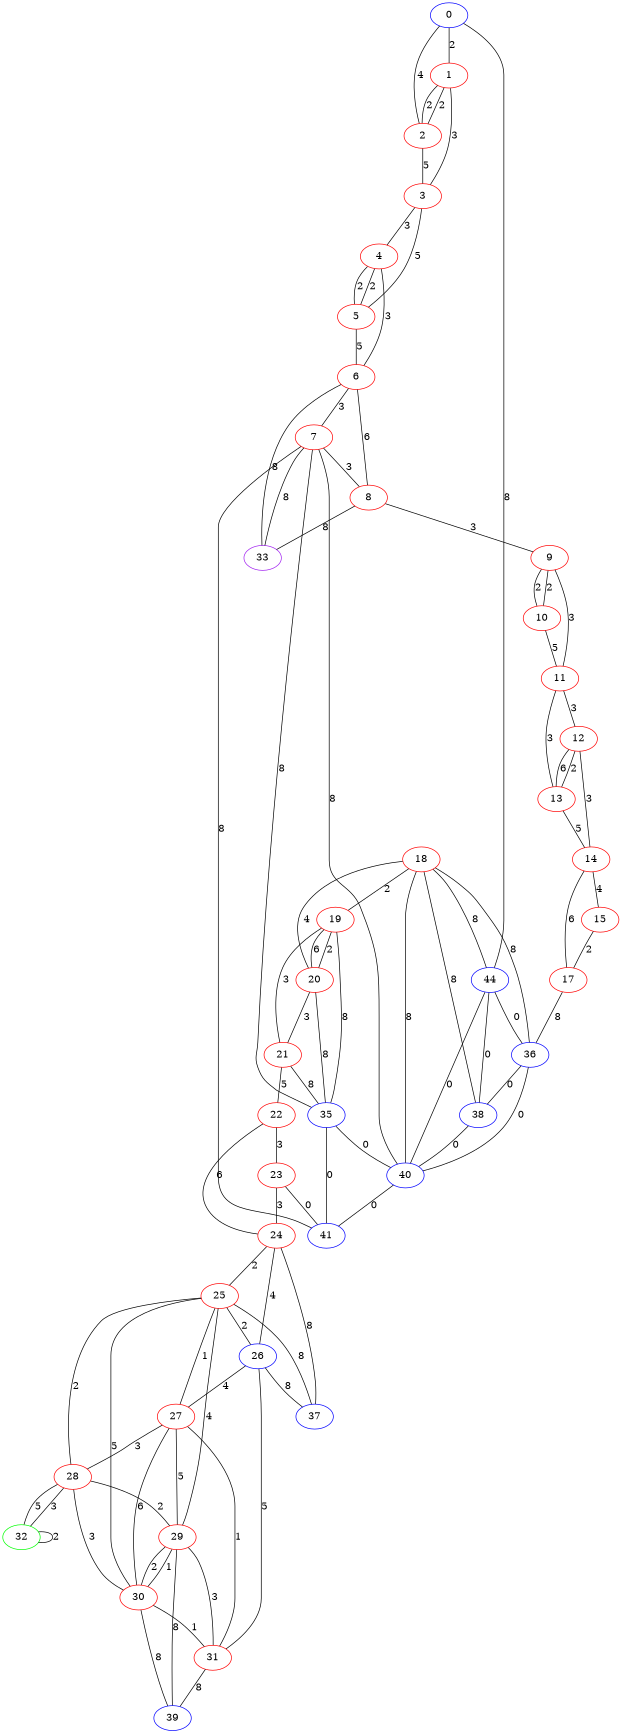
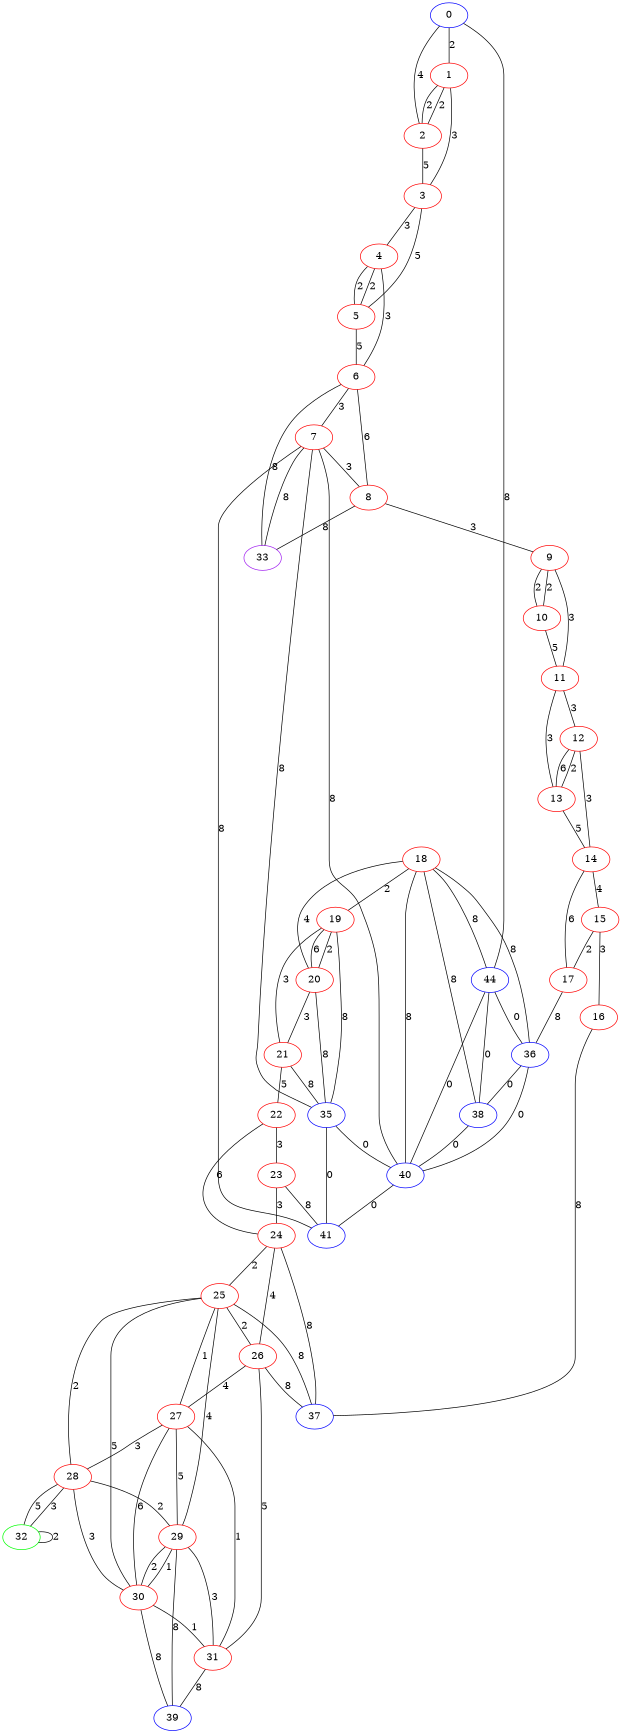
none -> (599, 1017)
(308, 1206) -> (308, 1206)
(258, 1356) -> (258, 1356)
